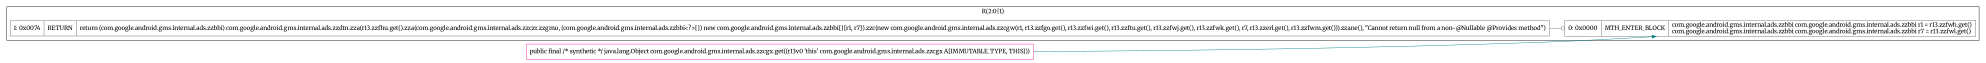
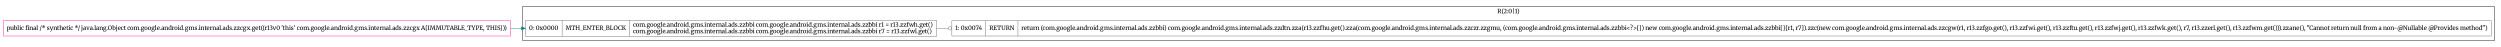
(1555, 28) -> (942, 28)
